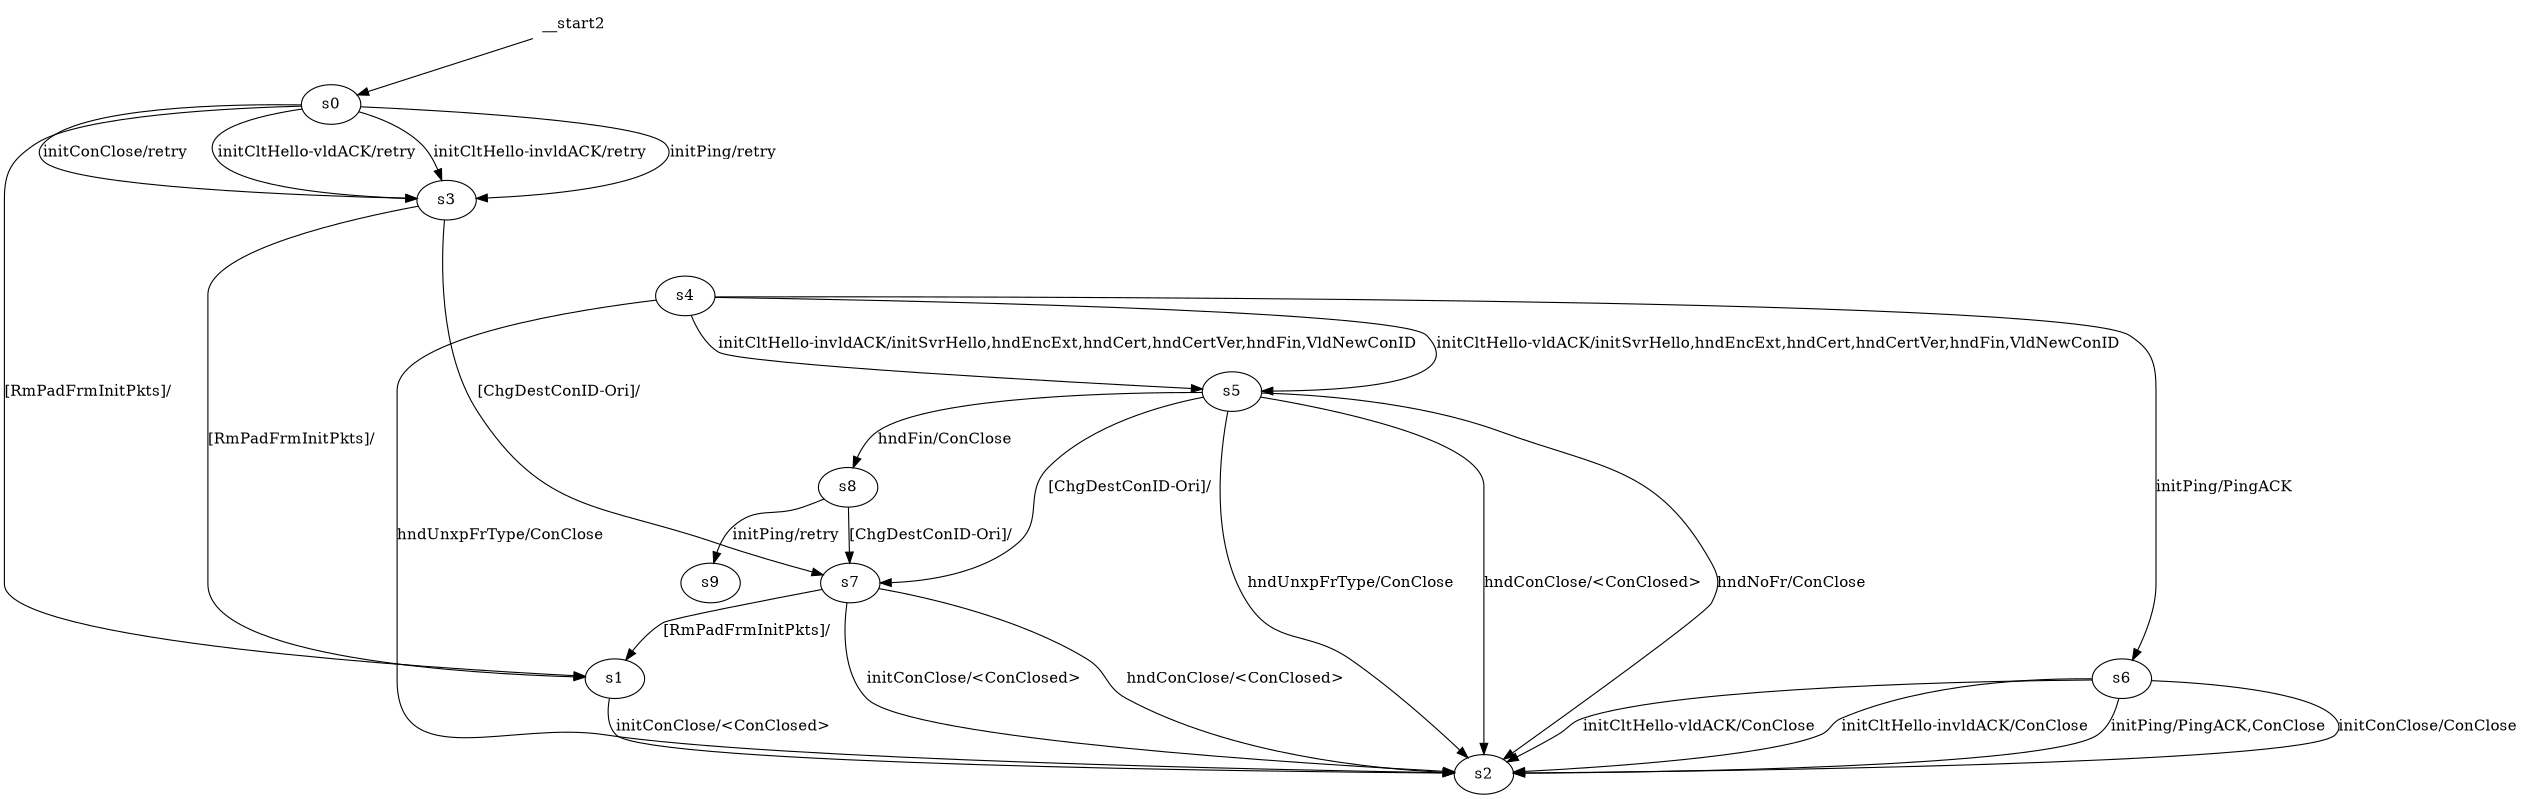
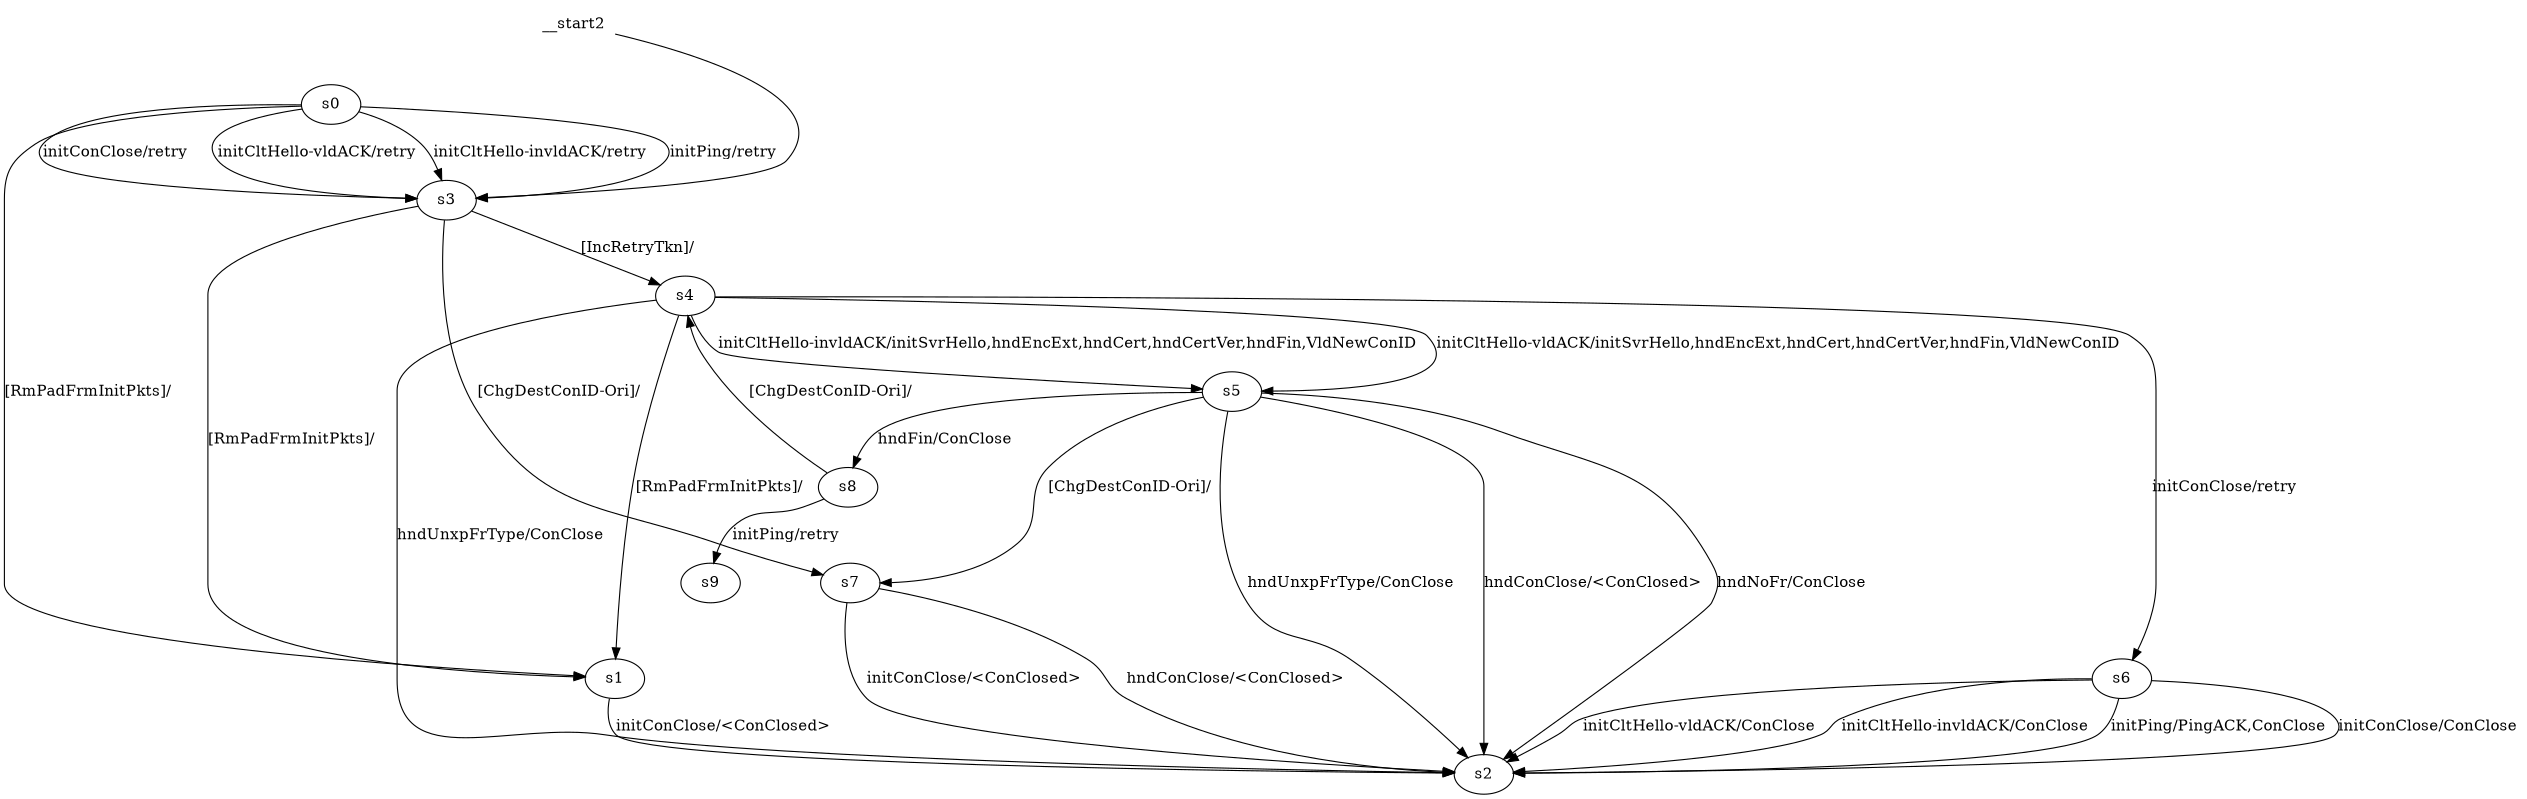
(451, 65) -> (761, 171)
none -> (561, 246)
(2227, 487) -> (2227, 487)
(849, 530) -> (748, 409)
(722, 609) -> (634, 479)
